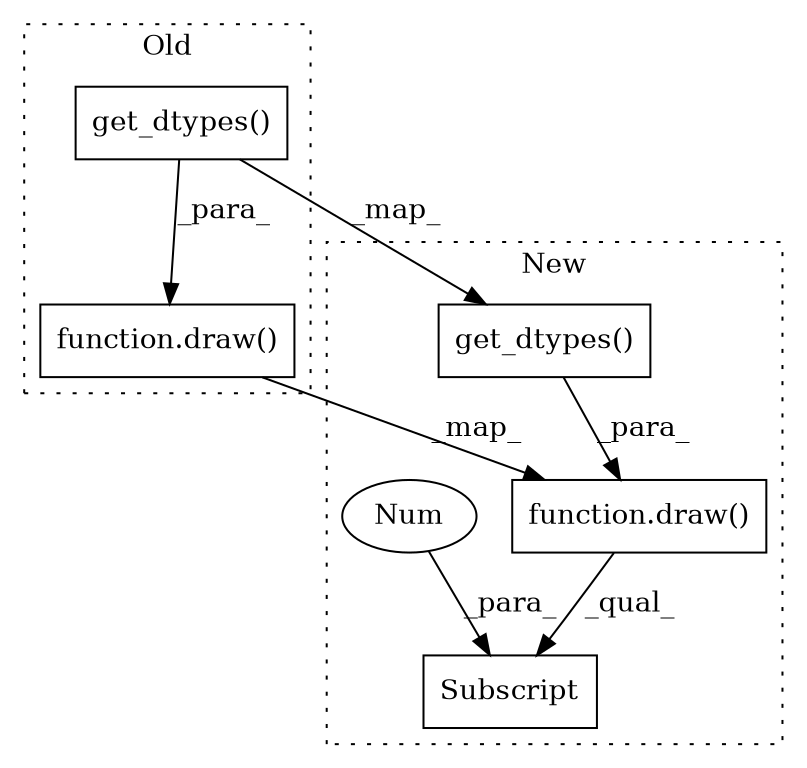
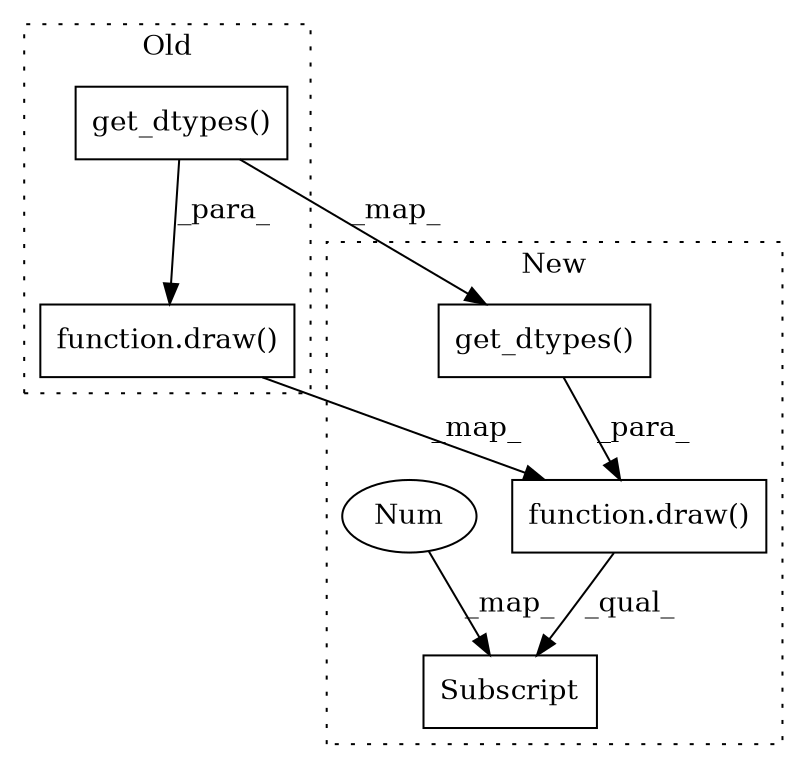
(510, 604) -> (510, 604)
